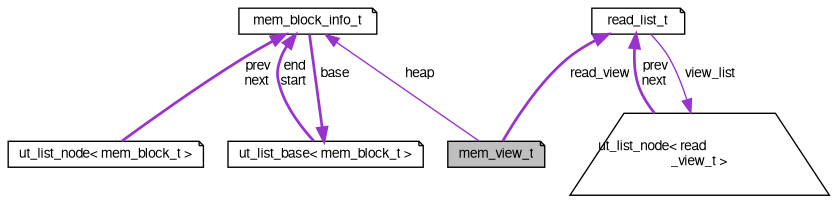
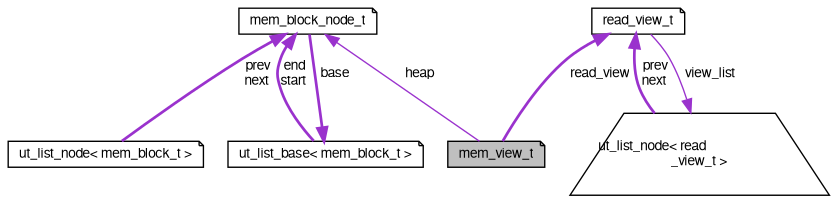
(308, 21) -> (308, 21)
(638, 21) -> (638, 21)
